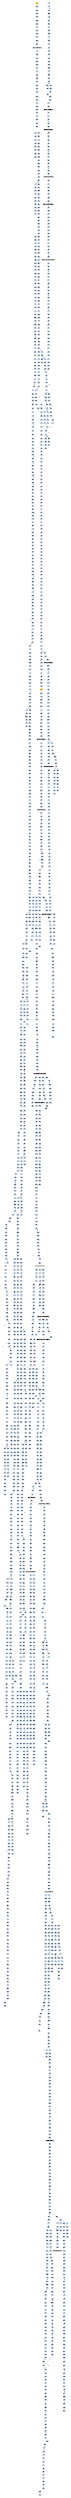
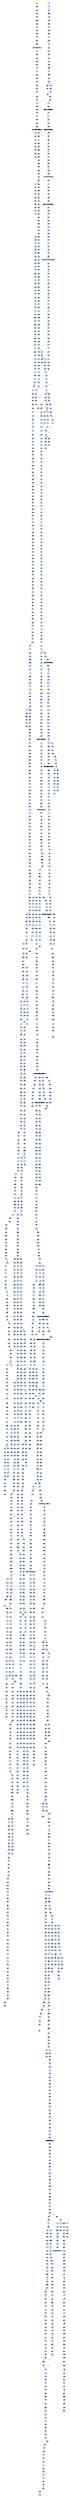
none -> (37, 130)
(41, 405) -> (41, 405)
(40, 1074) -> (40, 1074)
(23, 1463) -> none
(32, 1498) -> none
